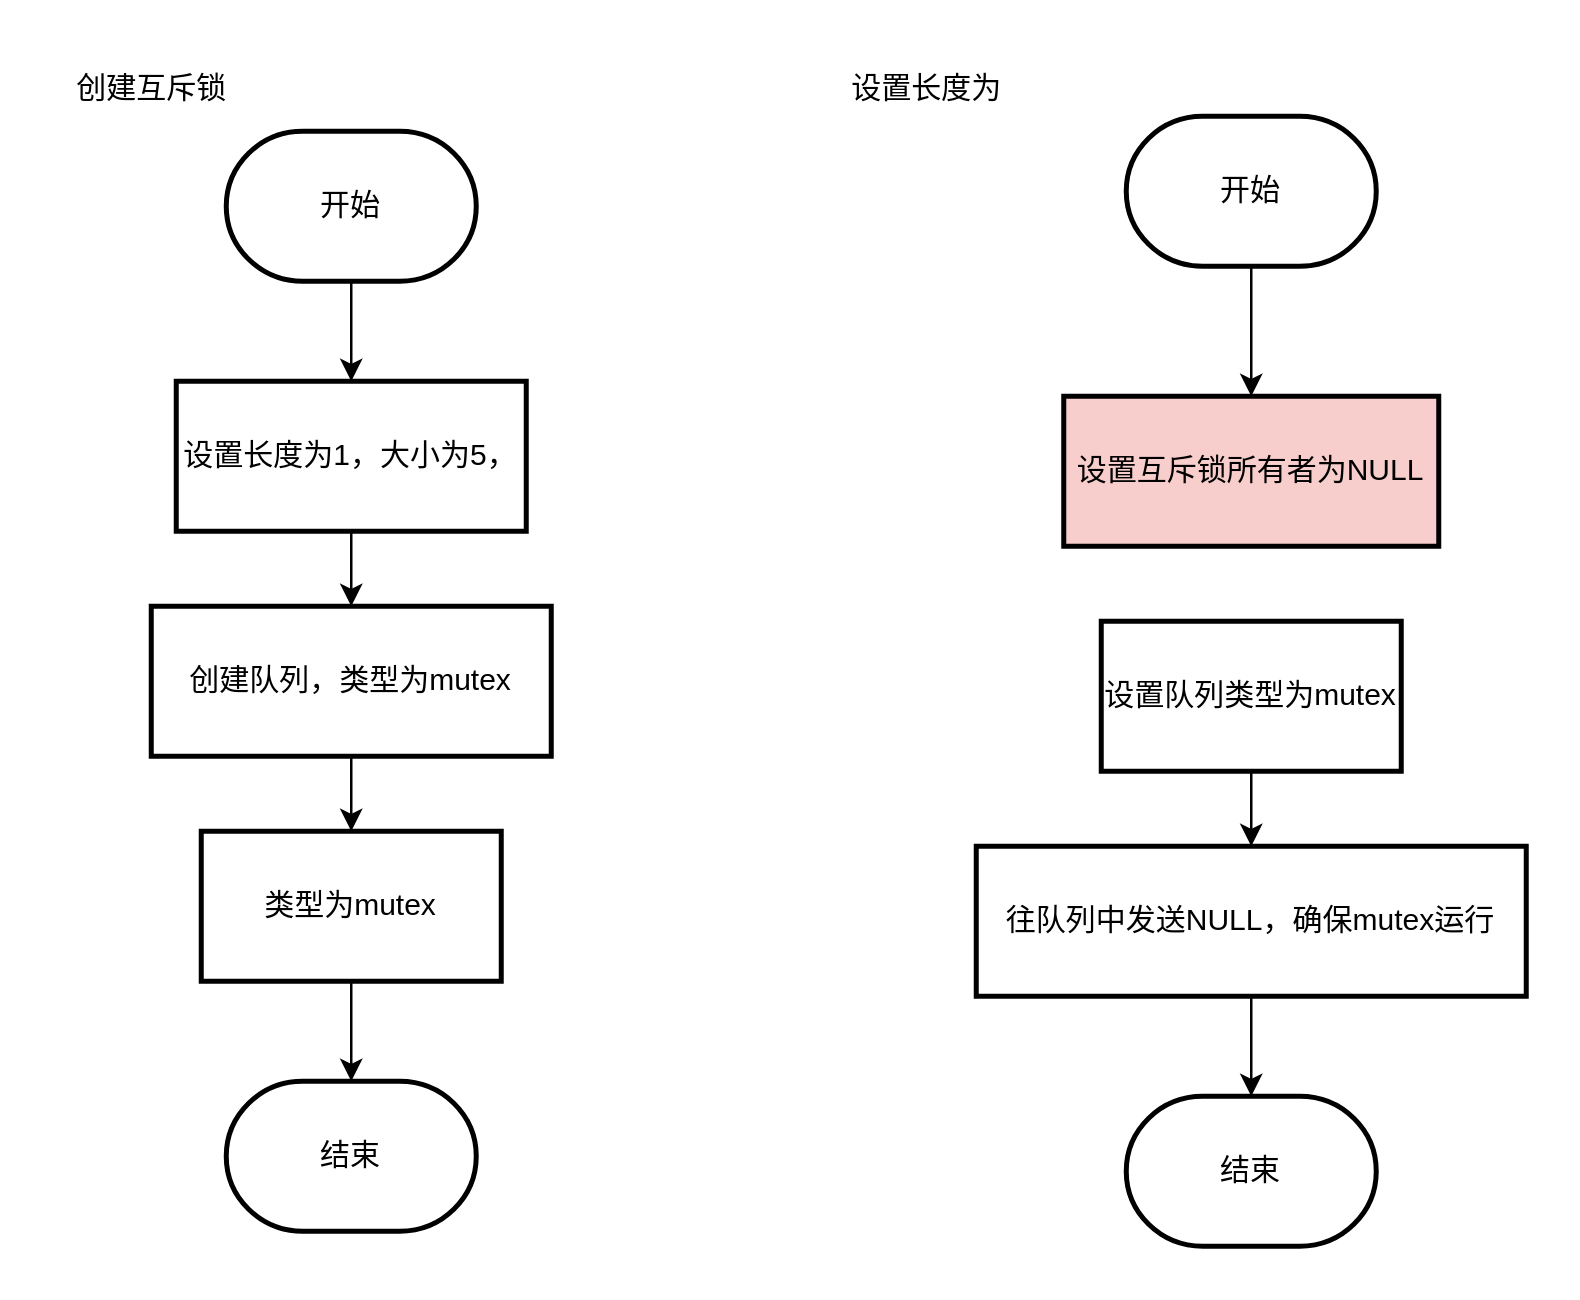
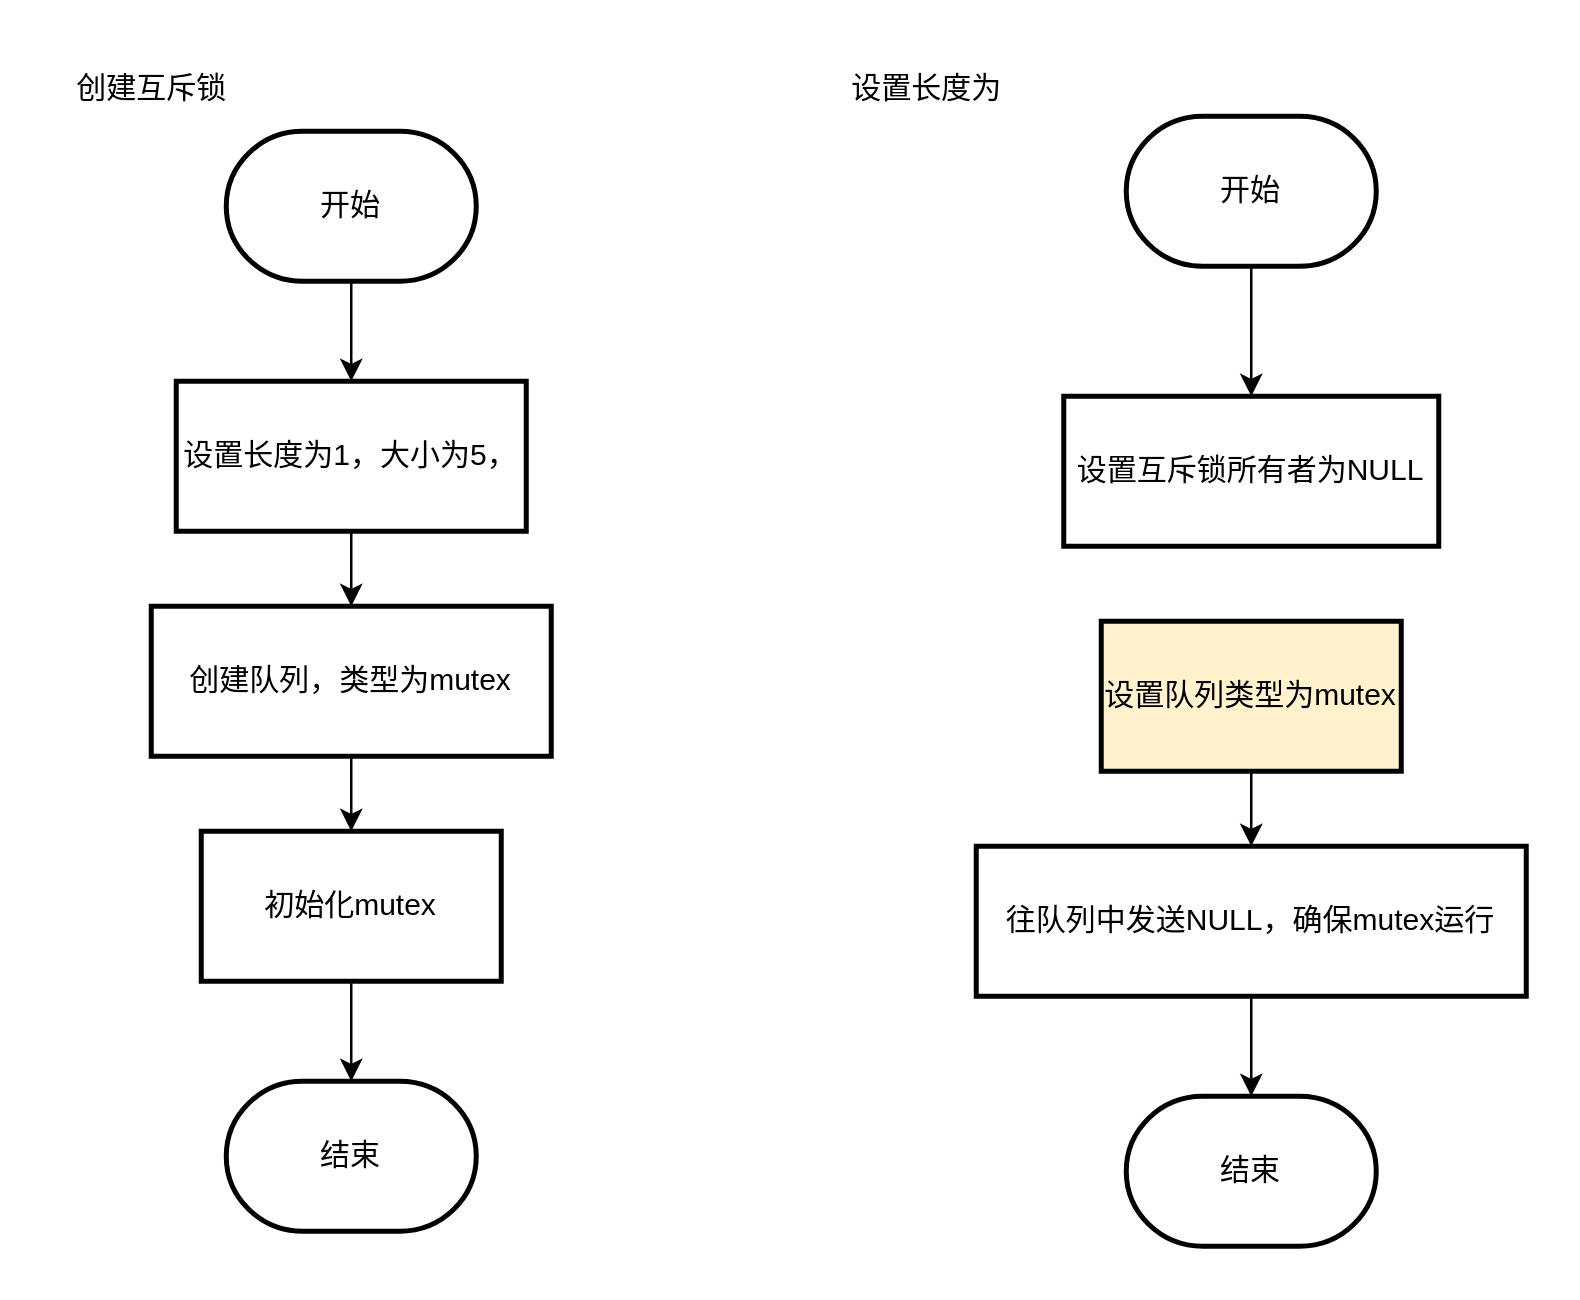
(1251, 471) -> (1251, 471)
(1251, 696) -> (1251, 696)
(351, 906) -> (351, 906)
